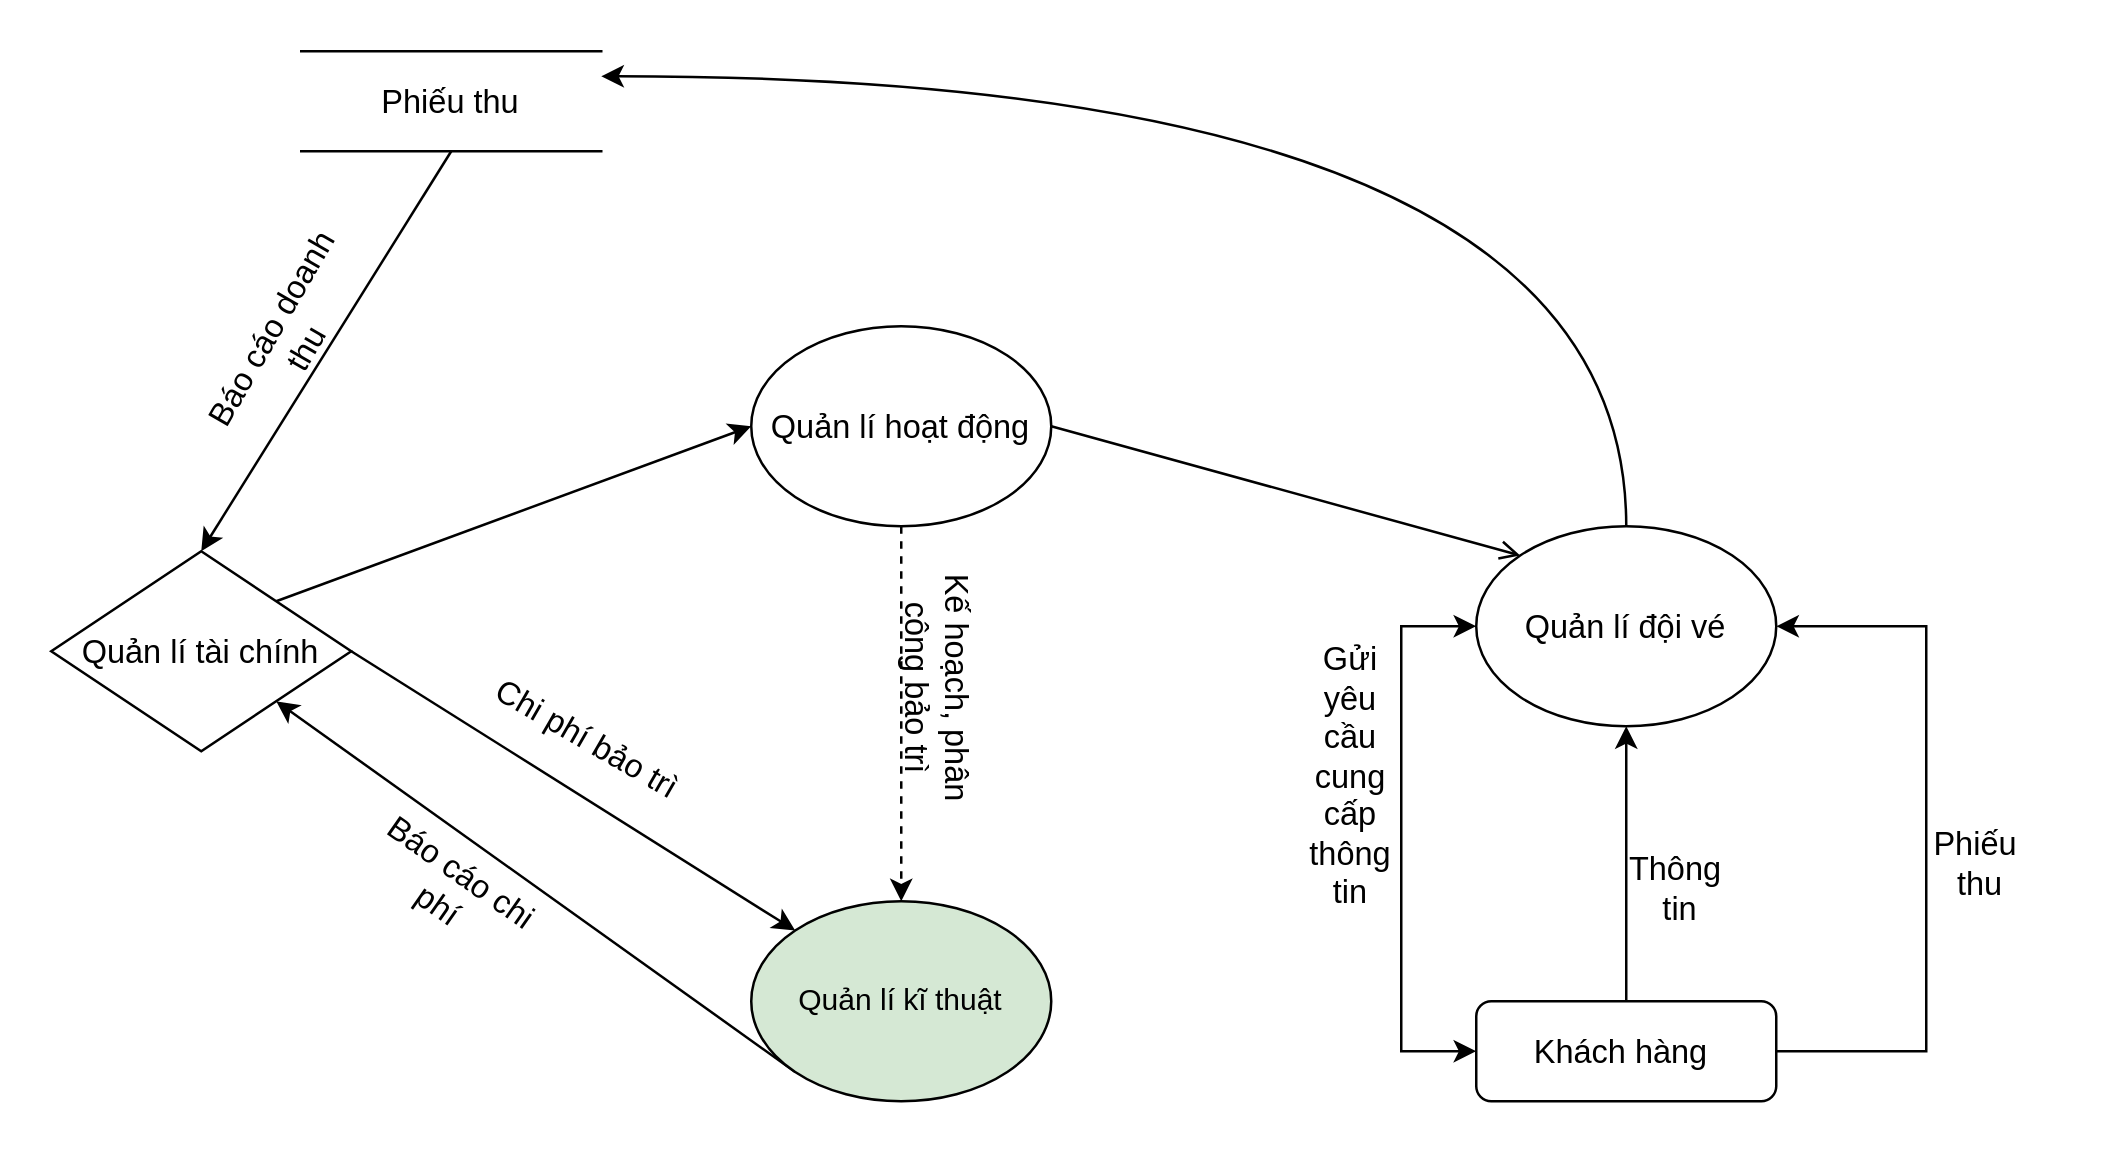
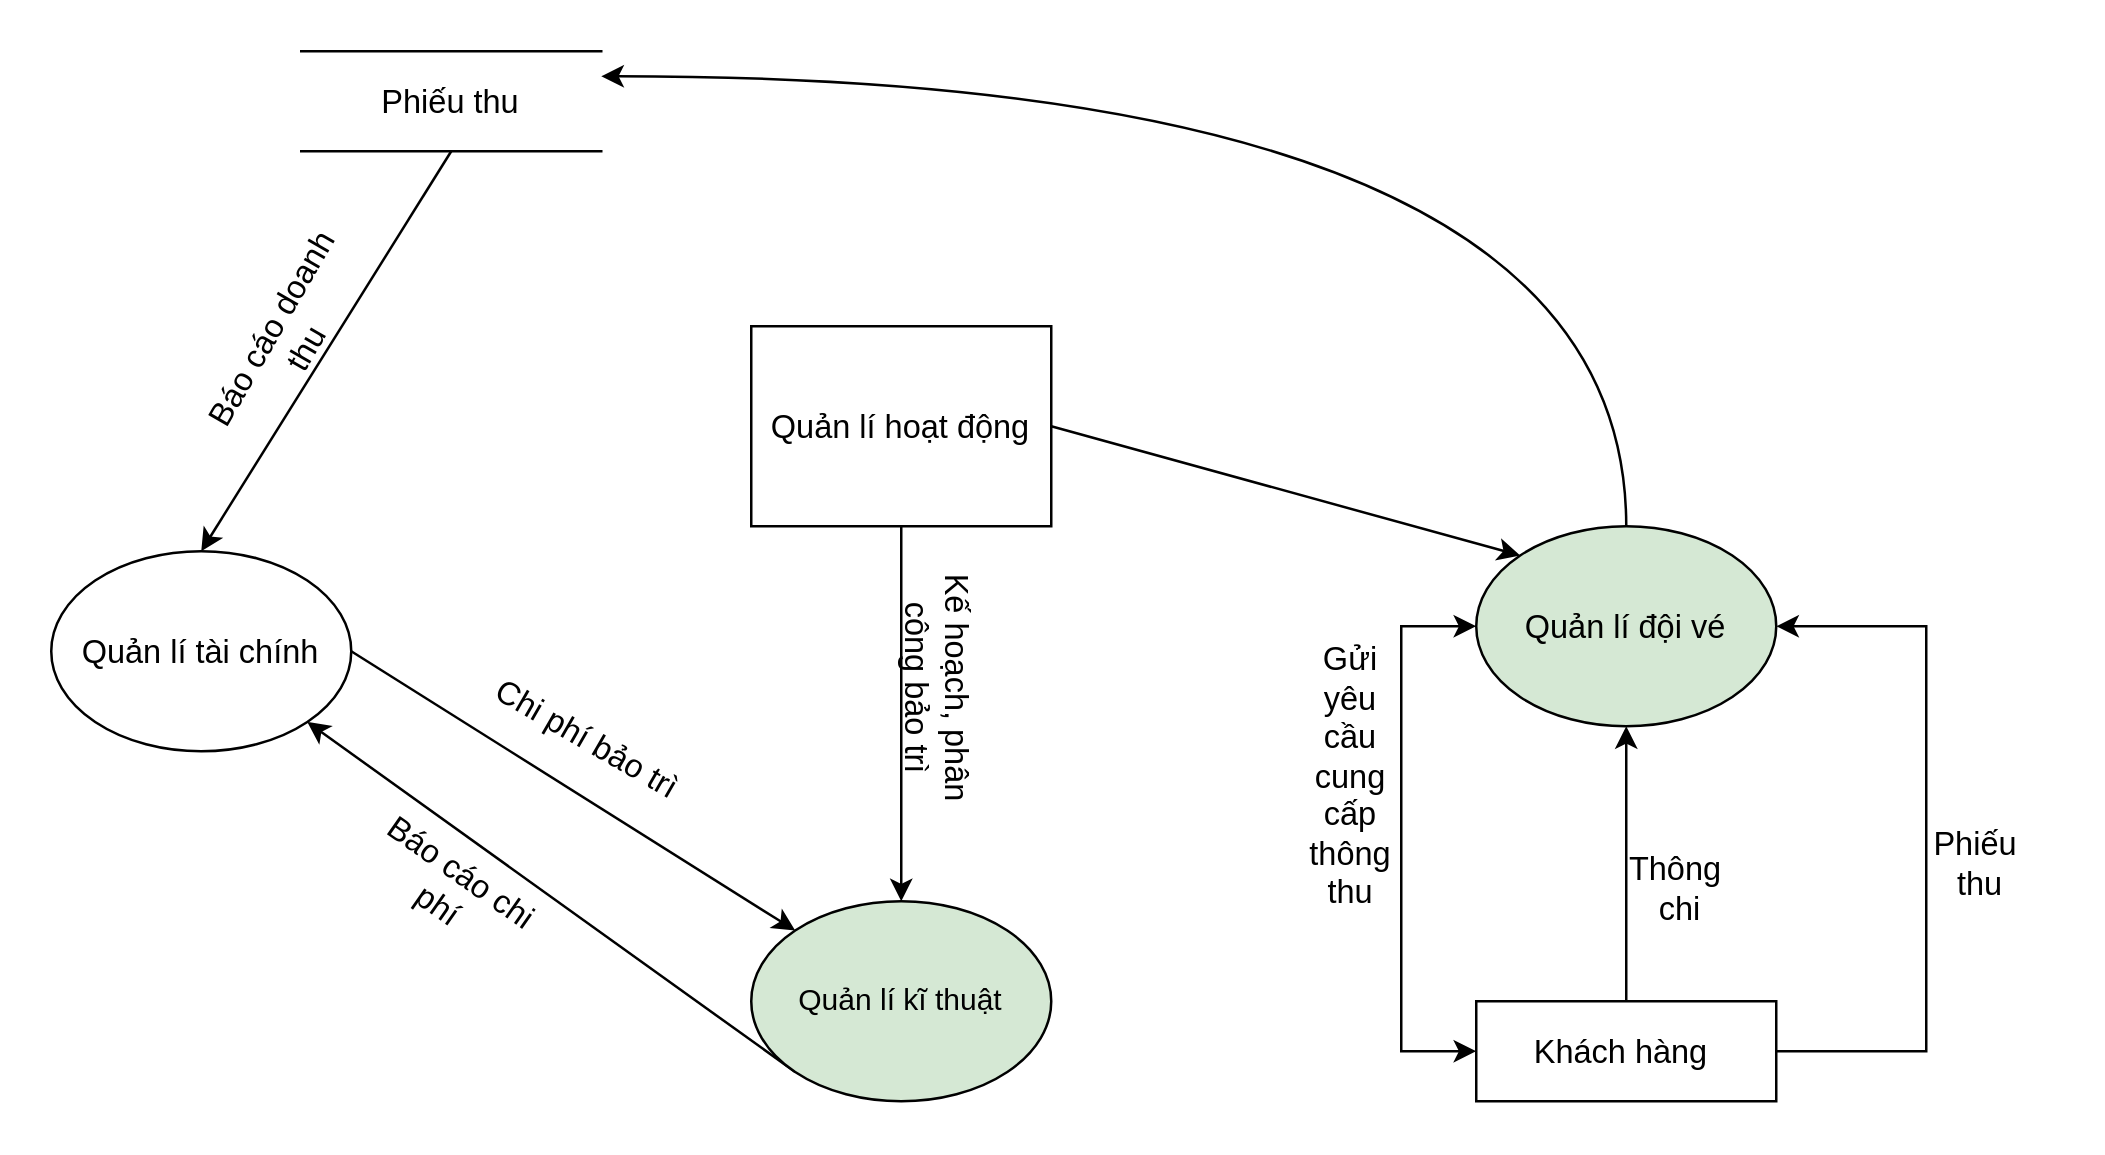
(901, 426) -> (901, 426)
(506, 517) -> none
(1506, 552) -> (1502, 551)
(1626, 626) -> (1626, 626)
(201, 651) -> (201, 651)
(901, 707) -> (901, 707)
(1351, 776) -> (1351, 776)
(1676, 889) -> (1676, 889)
(1626, 1051) -> (1626, 1051)
